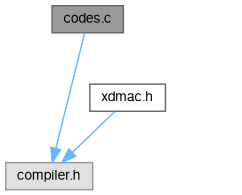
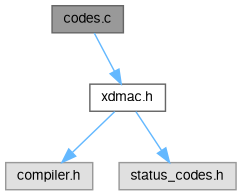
(70, 91) -> (104, 52)
none -> (178, 176)
